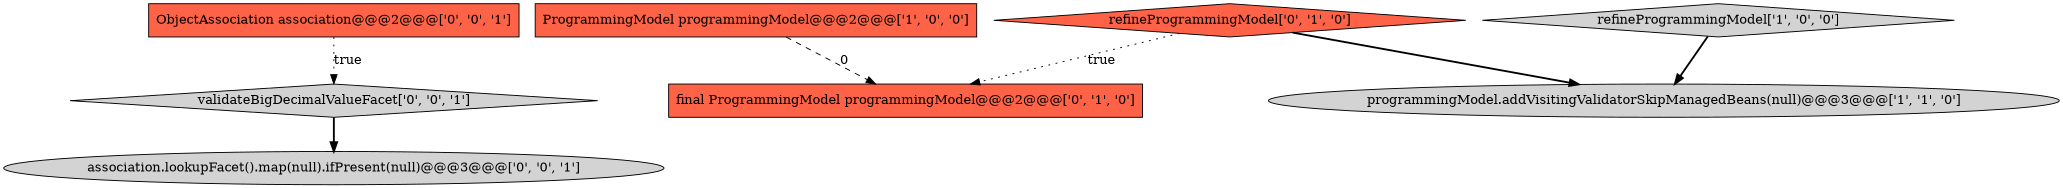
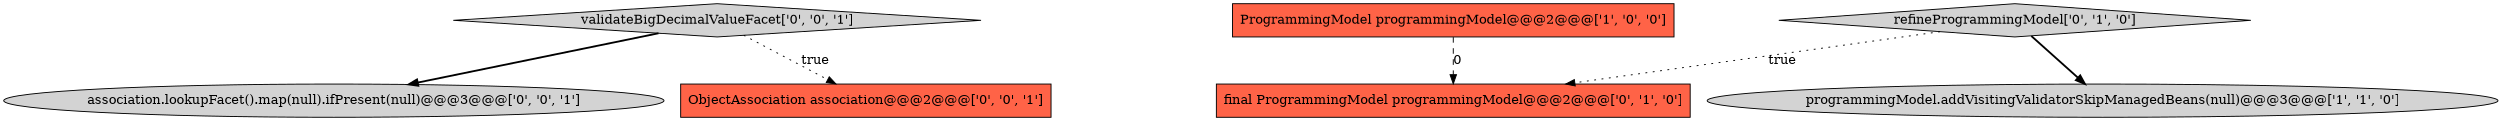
(1230, 20) -> (2015, 20)
(1718, 20) -> none
(334, 56) -> (786, 57)
